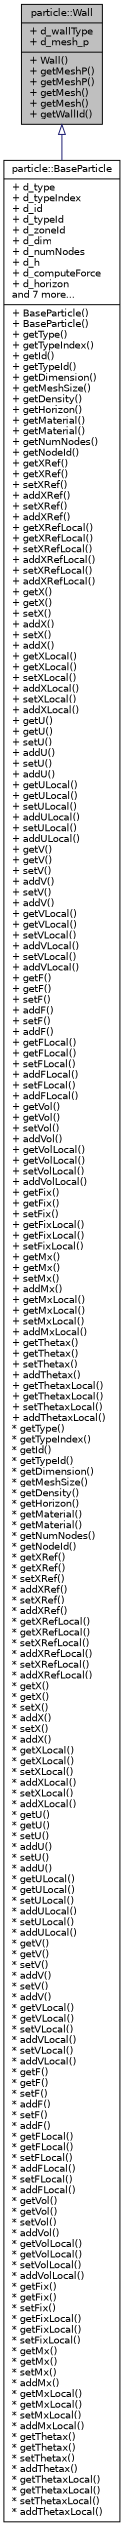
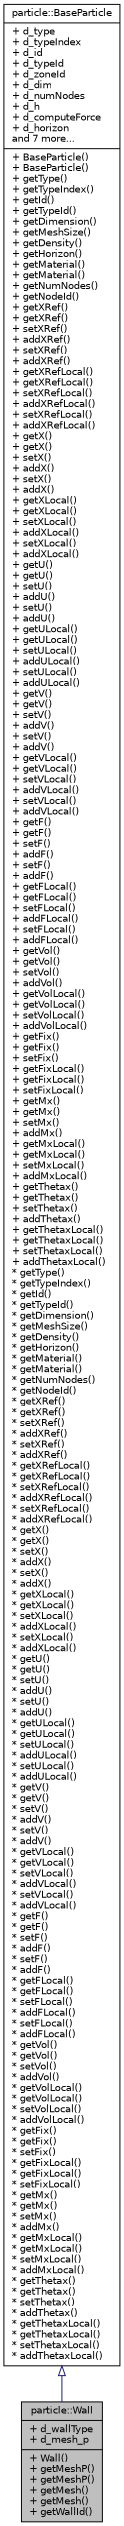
(62, 147) -> (62, 2389)
